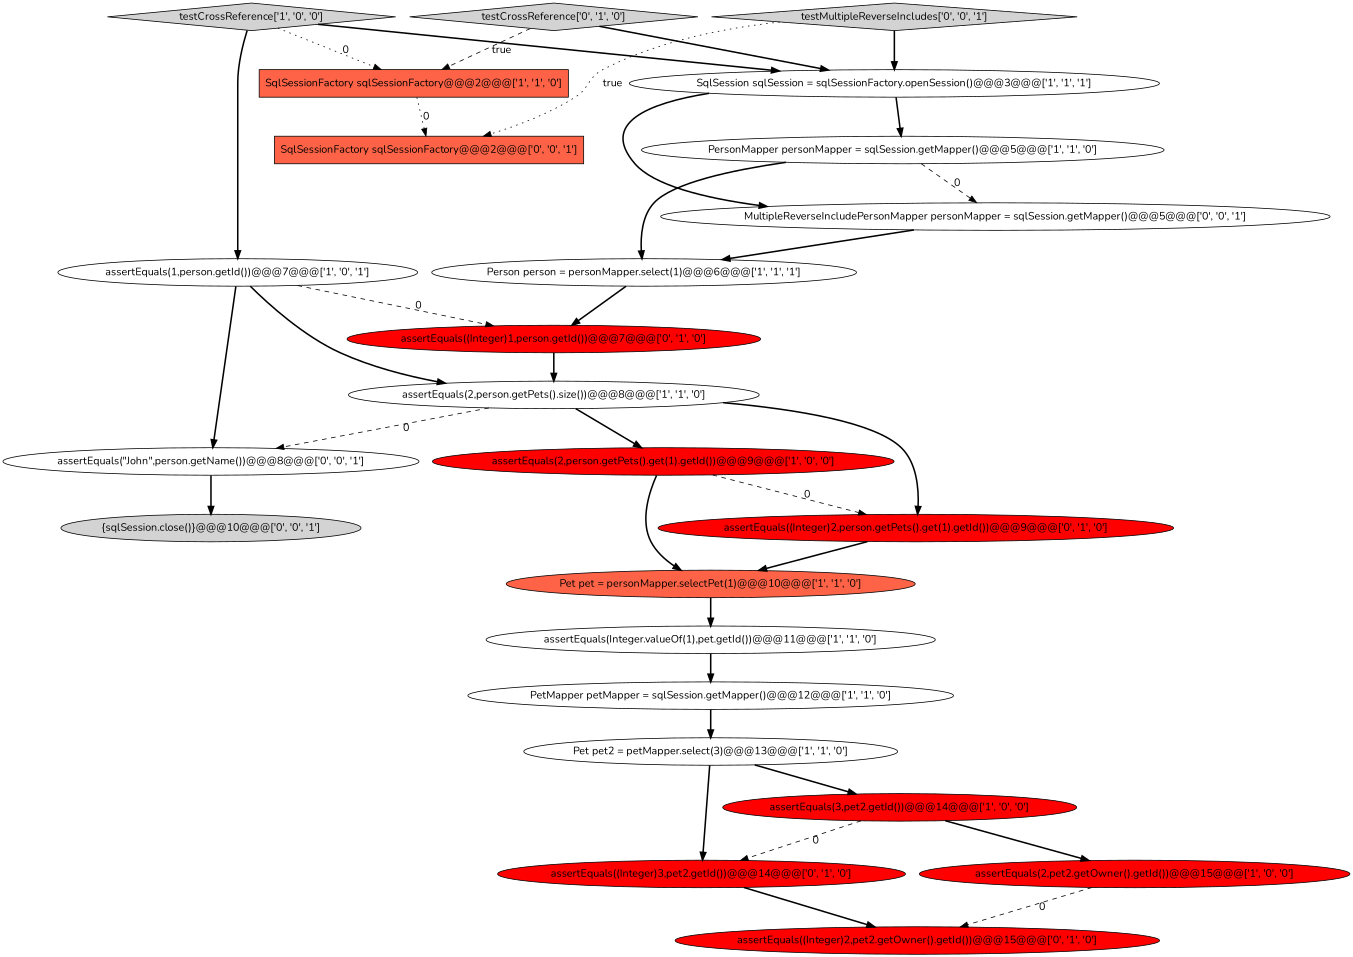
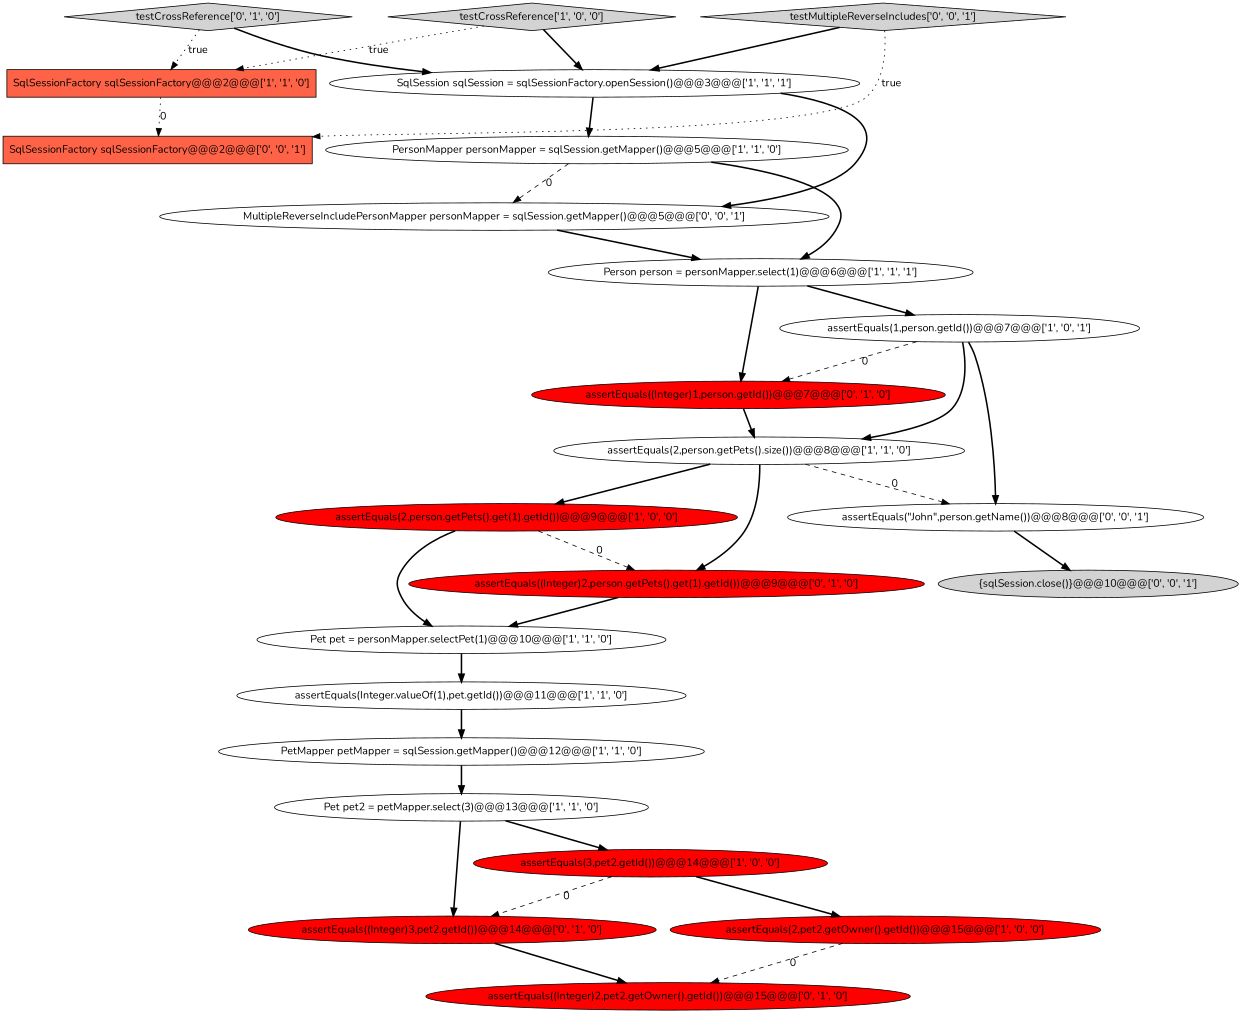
(490, 47) -> (187, 47)
(346, 50) -> (379, 50)
(238, 140) -> (857, 299)
(711, 584) -> (461, 640)
